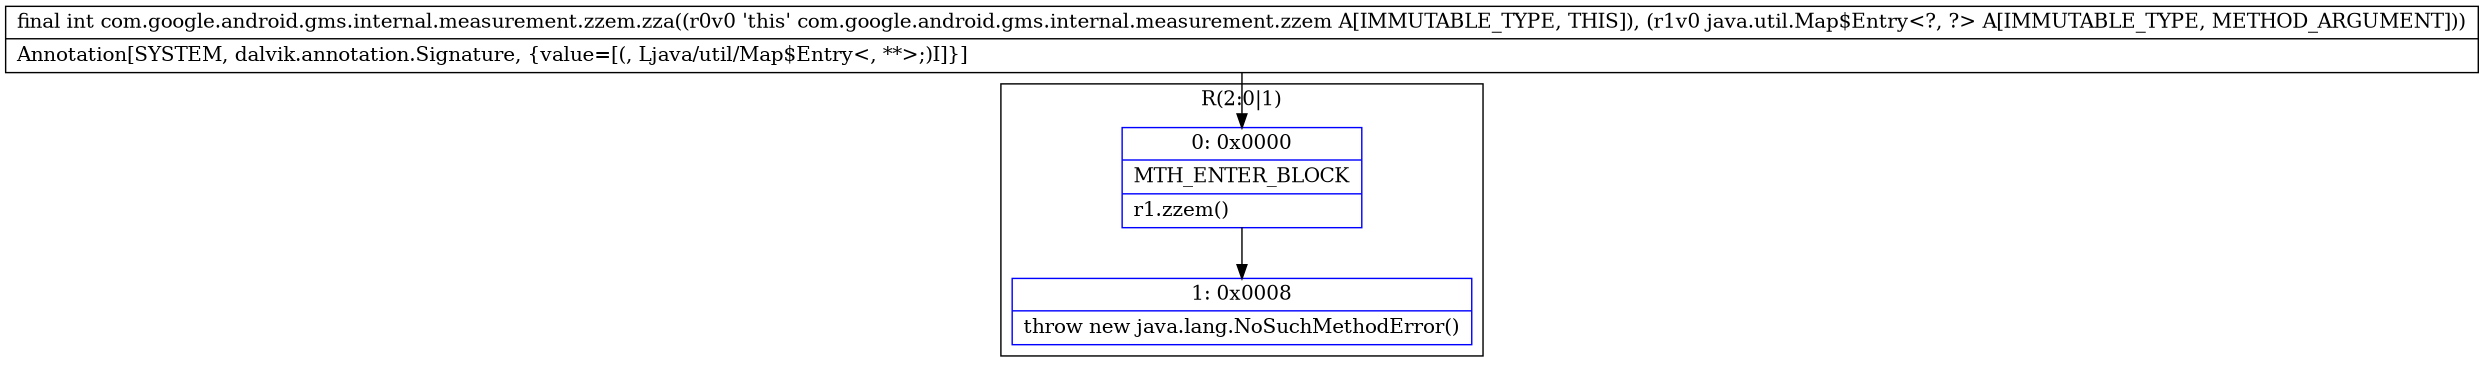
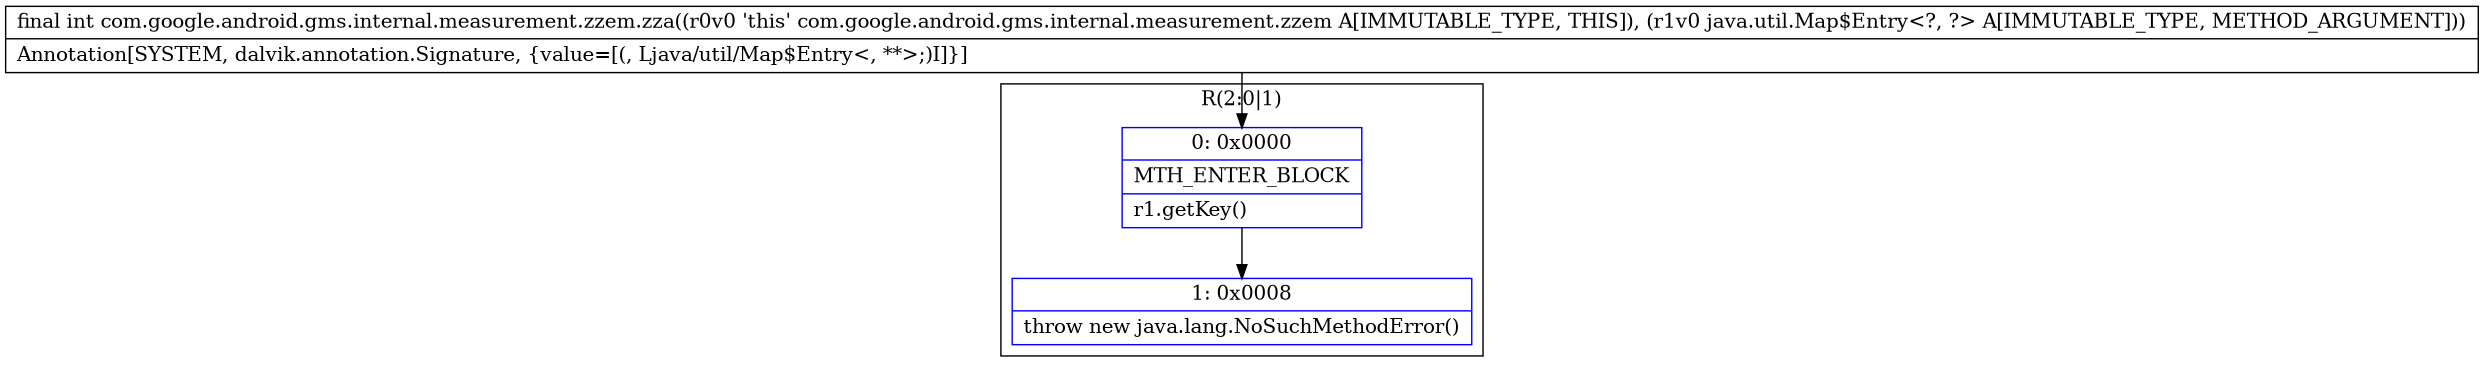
(1181, 210) -> (1191, 210)
